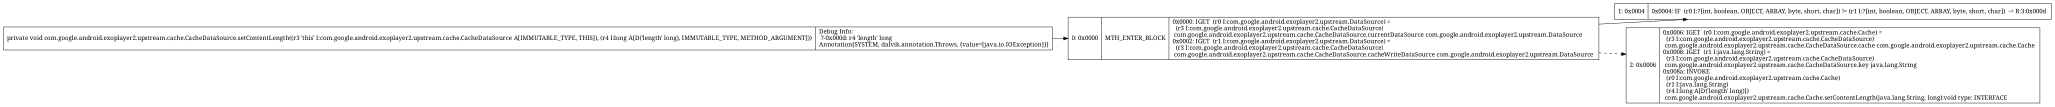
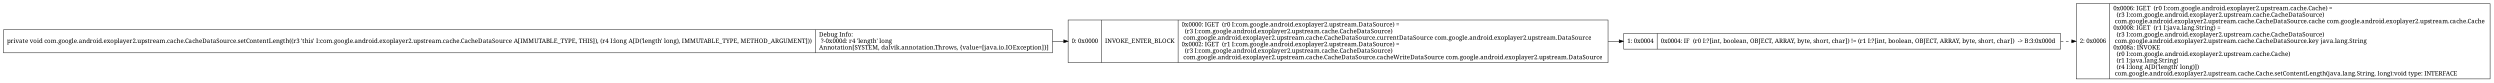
(1135, 38) -> (1140, 41)
(1610, 53) -> (2066, 41)
